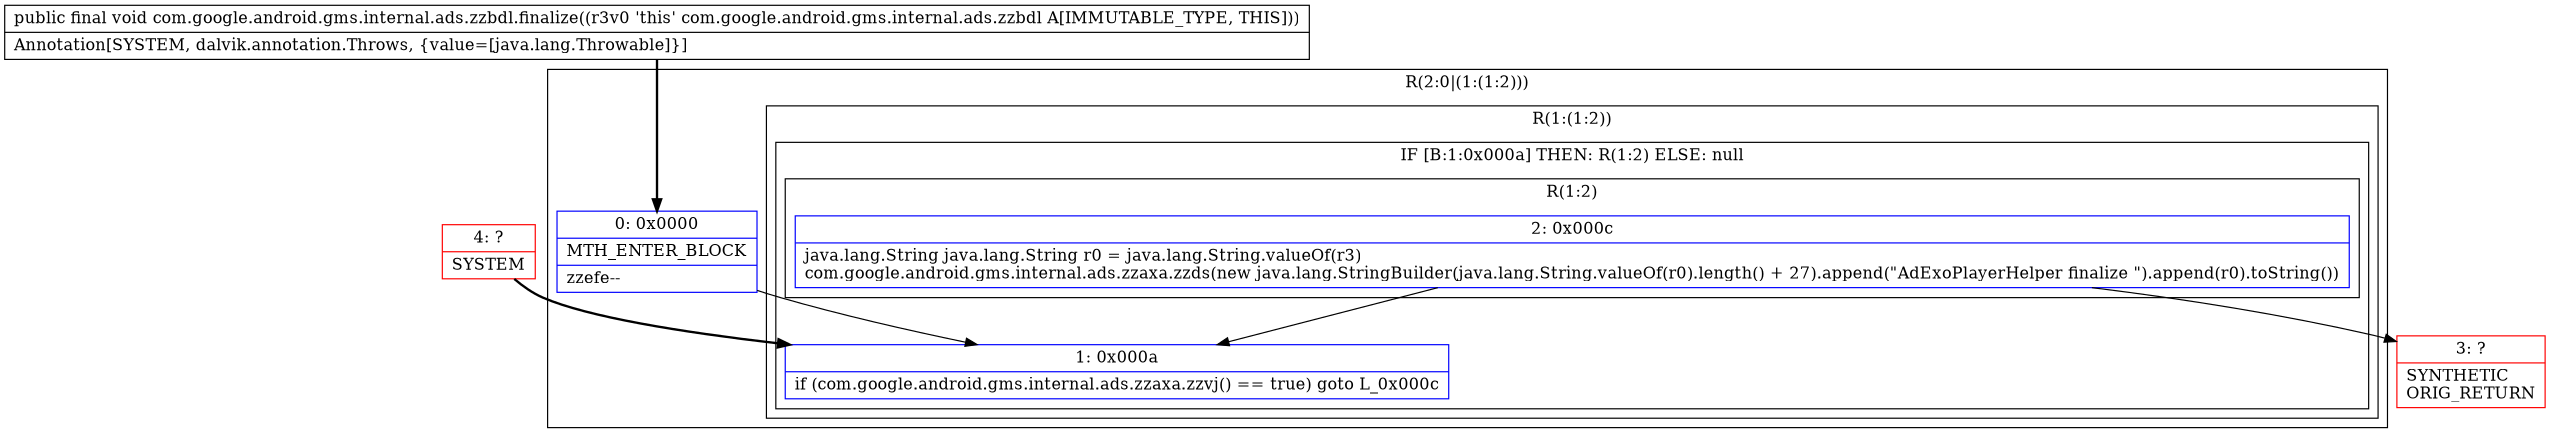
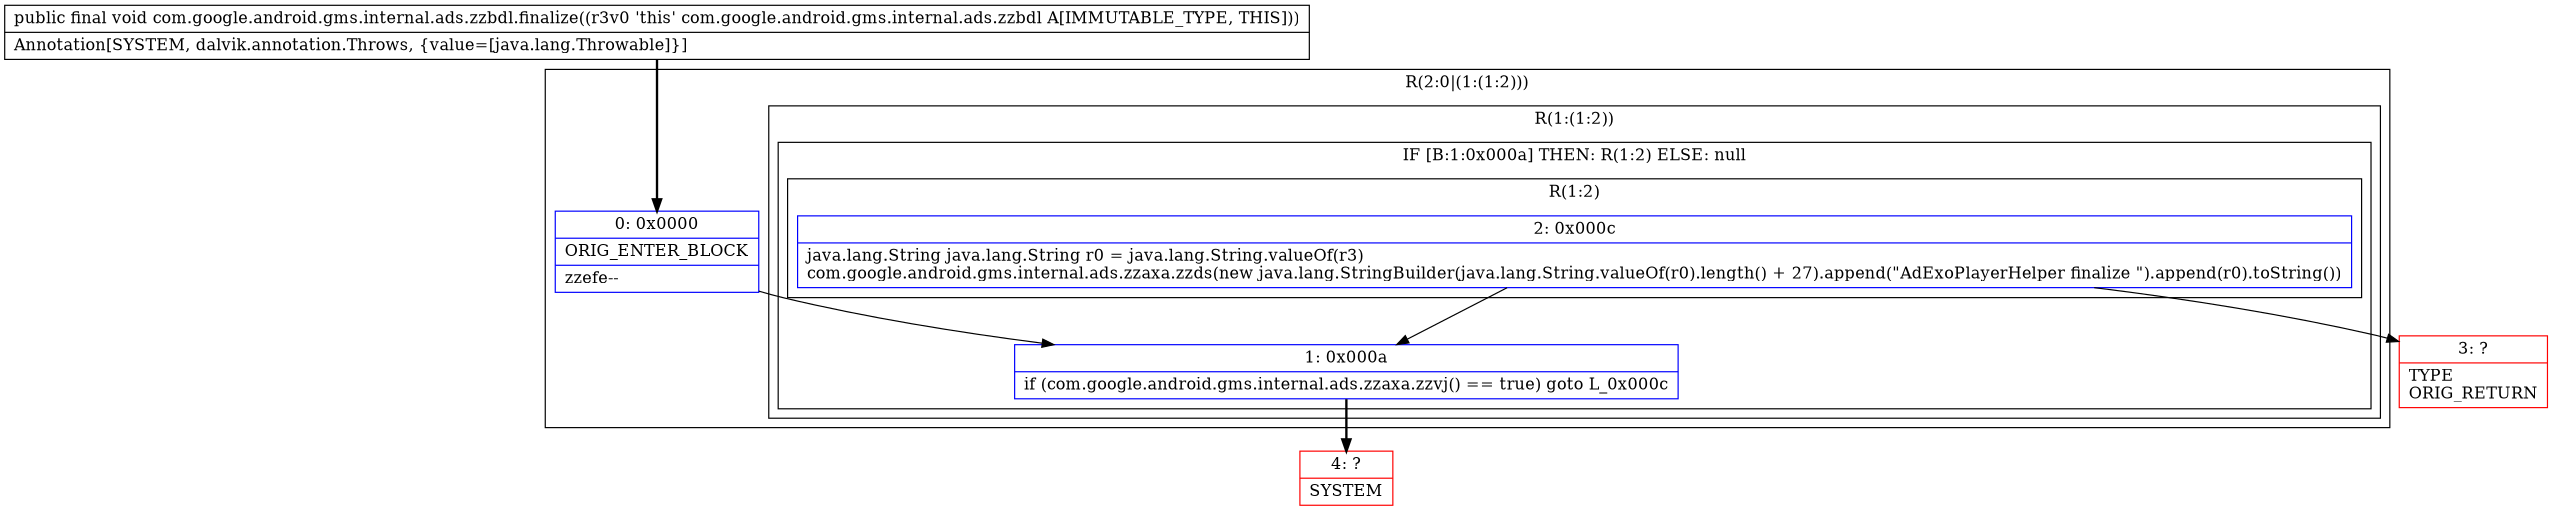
(657, 251) -> (657, 251)
(642, 324) -> (1346, 419)
(2458, 376) -> (2432, 376)
